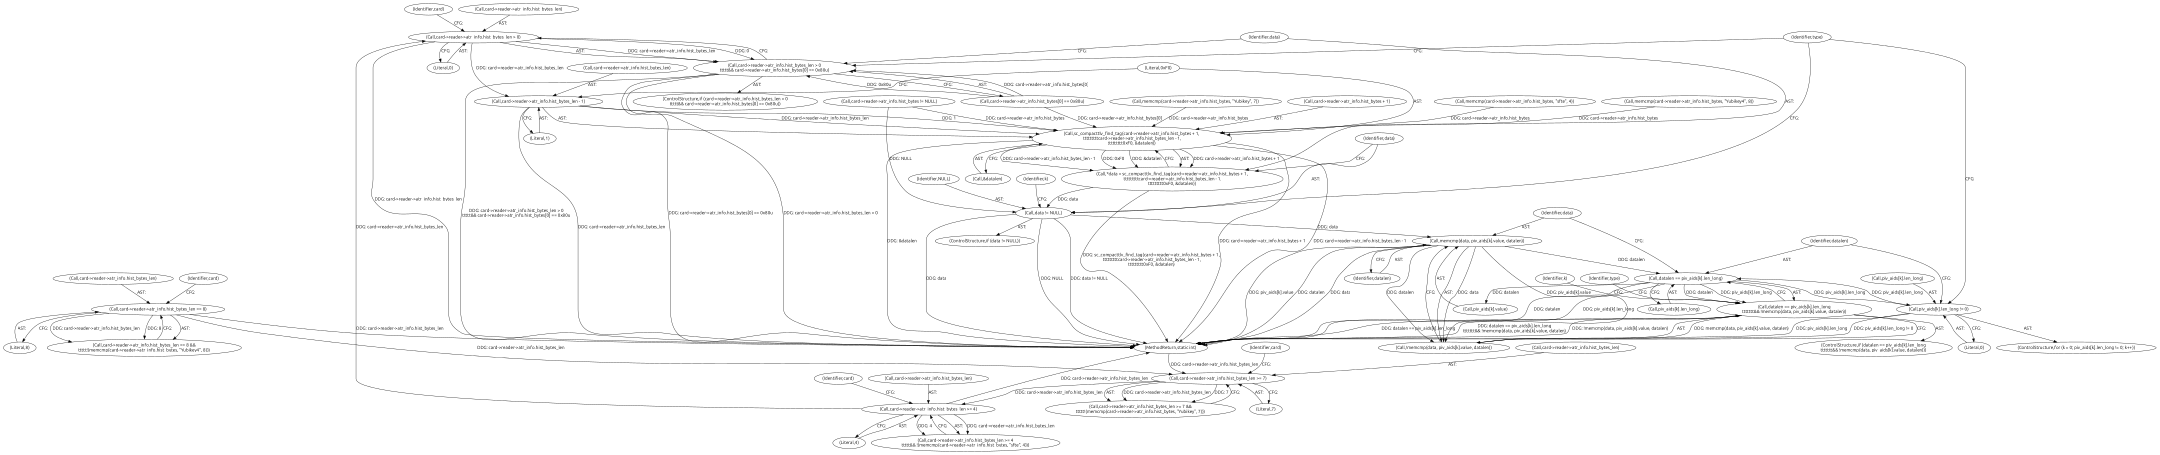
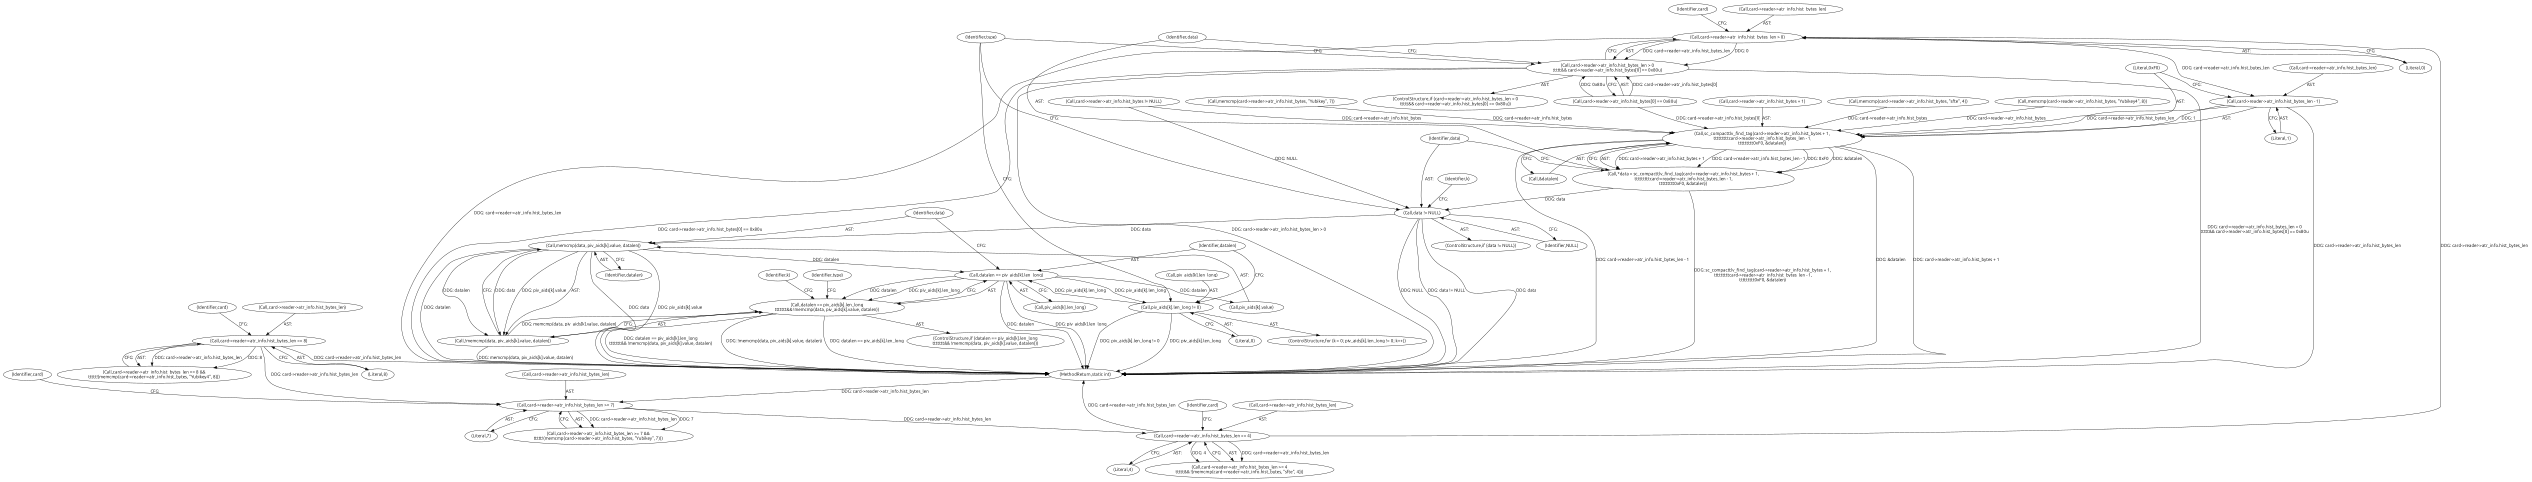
none -> (1504, 219)
none -> (752, 368)
